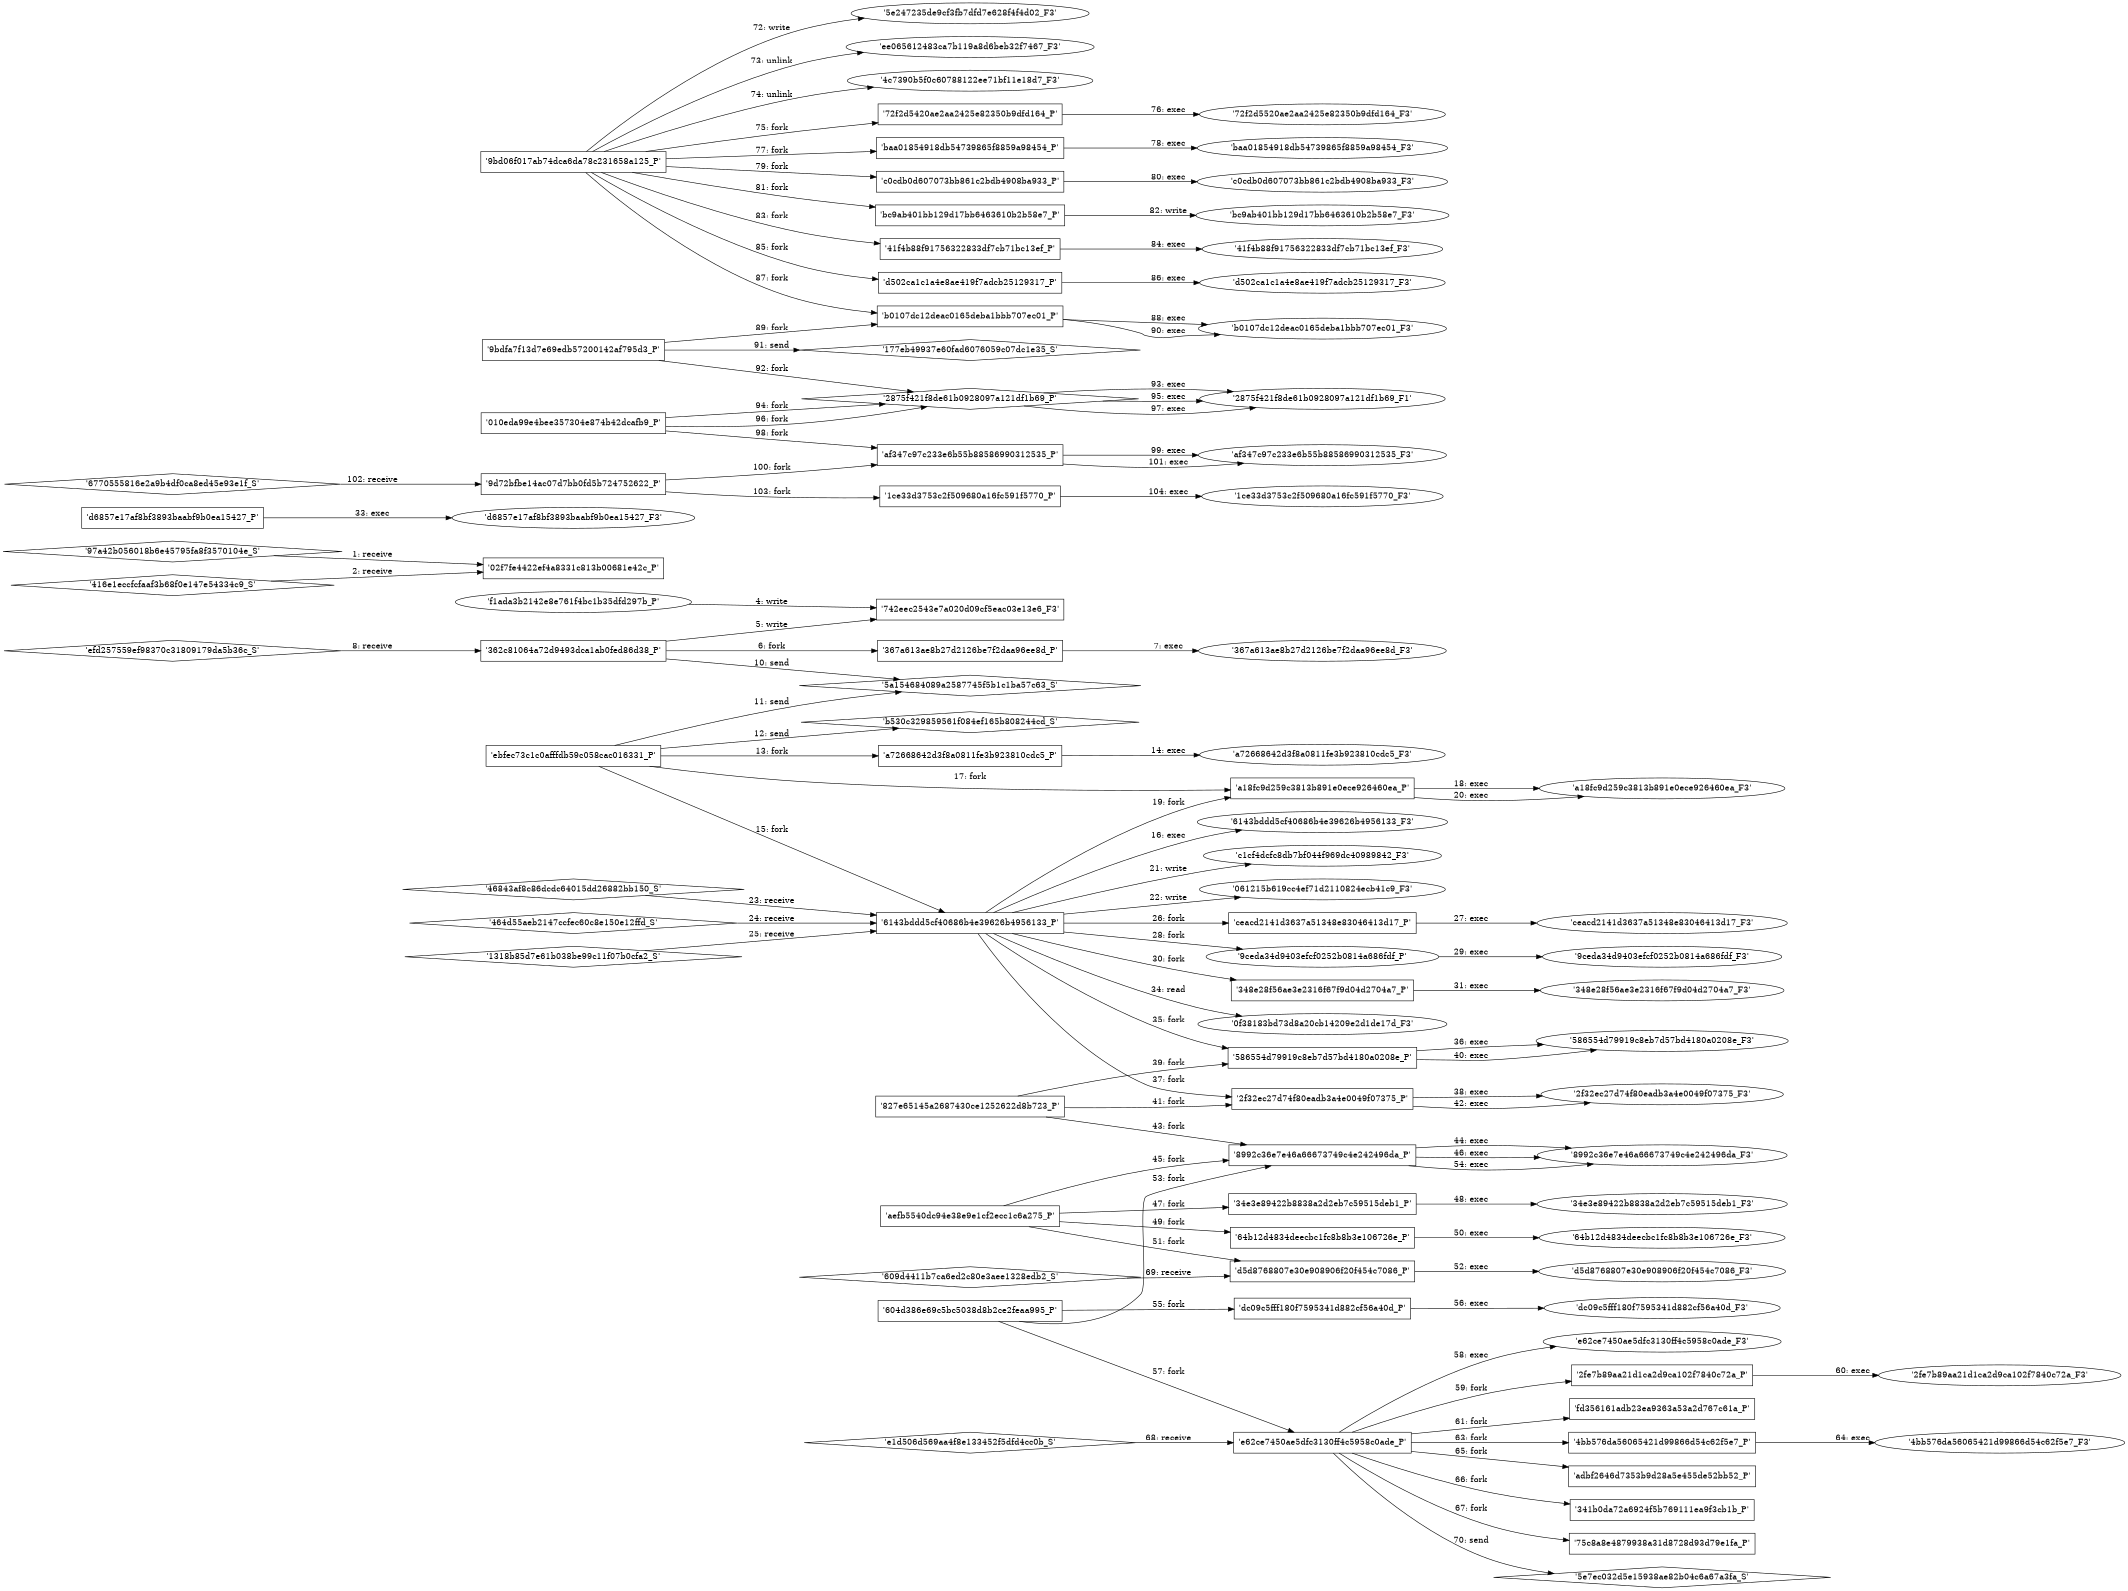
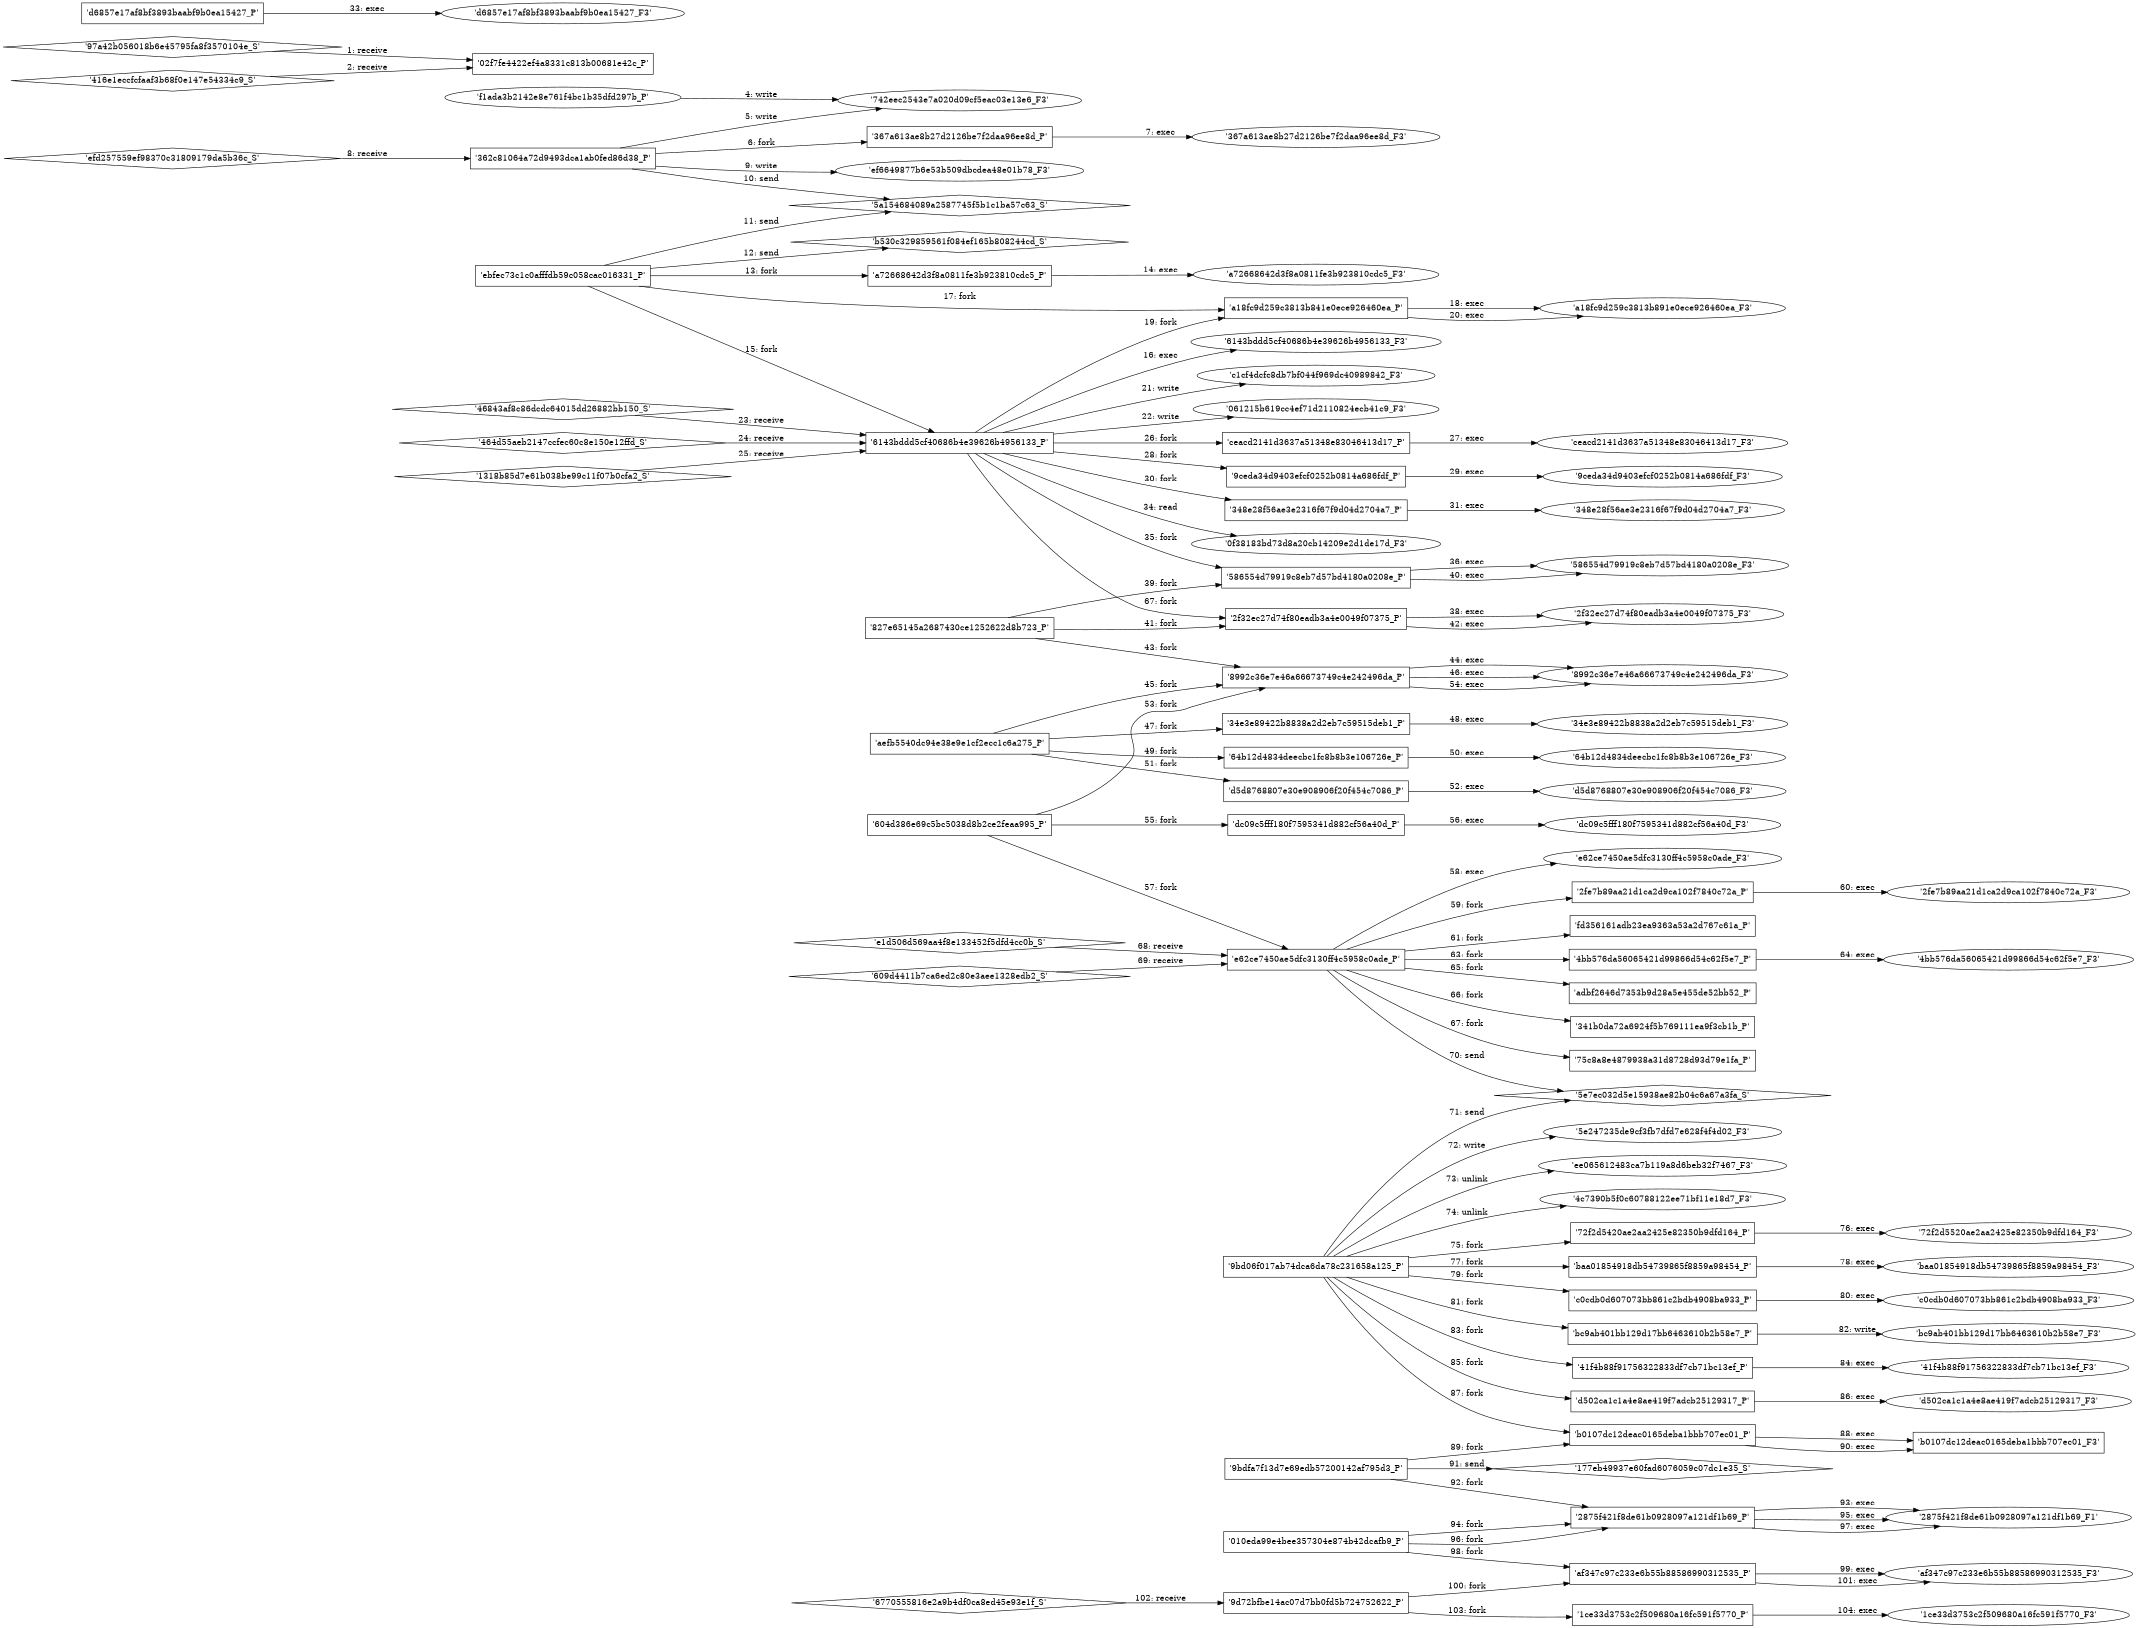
none -> (960, 171)
(1322, 329) -> (2009, 1443)
(970, 399) -> (1663, 1518)
(970, 610) -> (960, 100)
(1322, 788) -> (1316, 308)
(1322, 957) -> (1316, 477)
(1168, 1080) -> (1161, 602)
none -> (1426, 1150)
(1176, 1278) -> (1139, 968)
